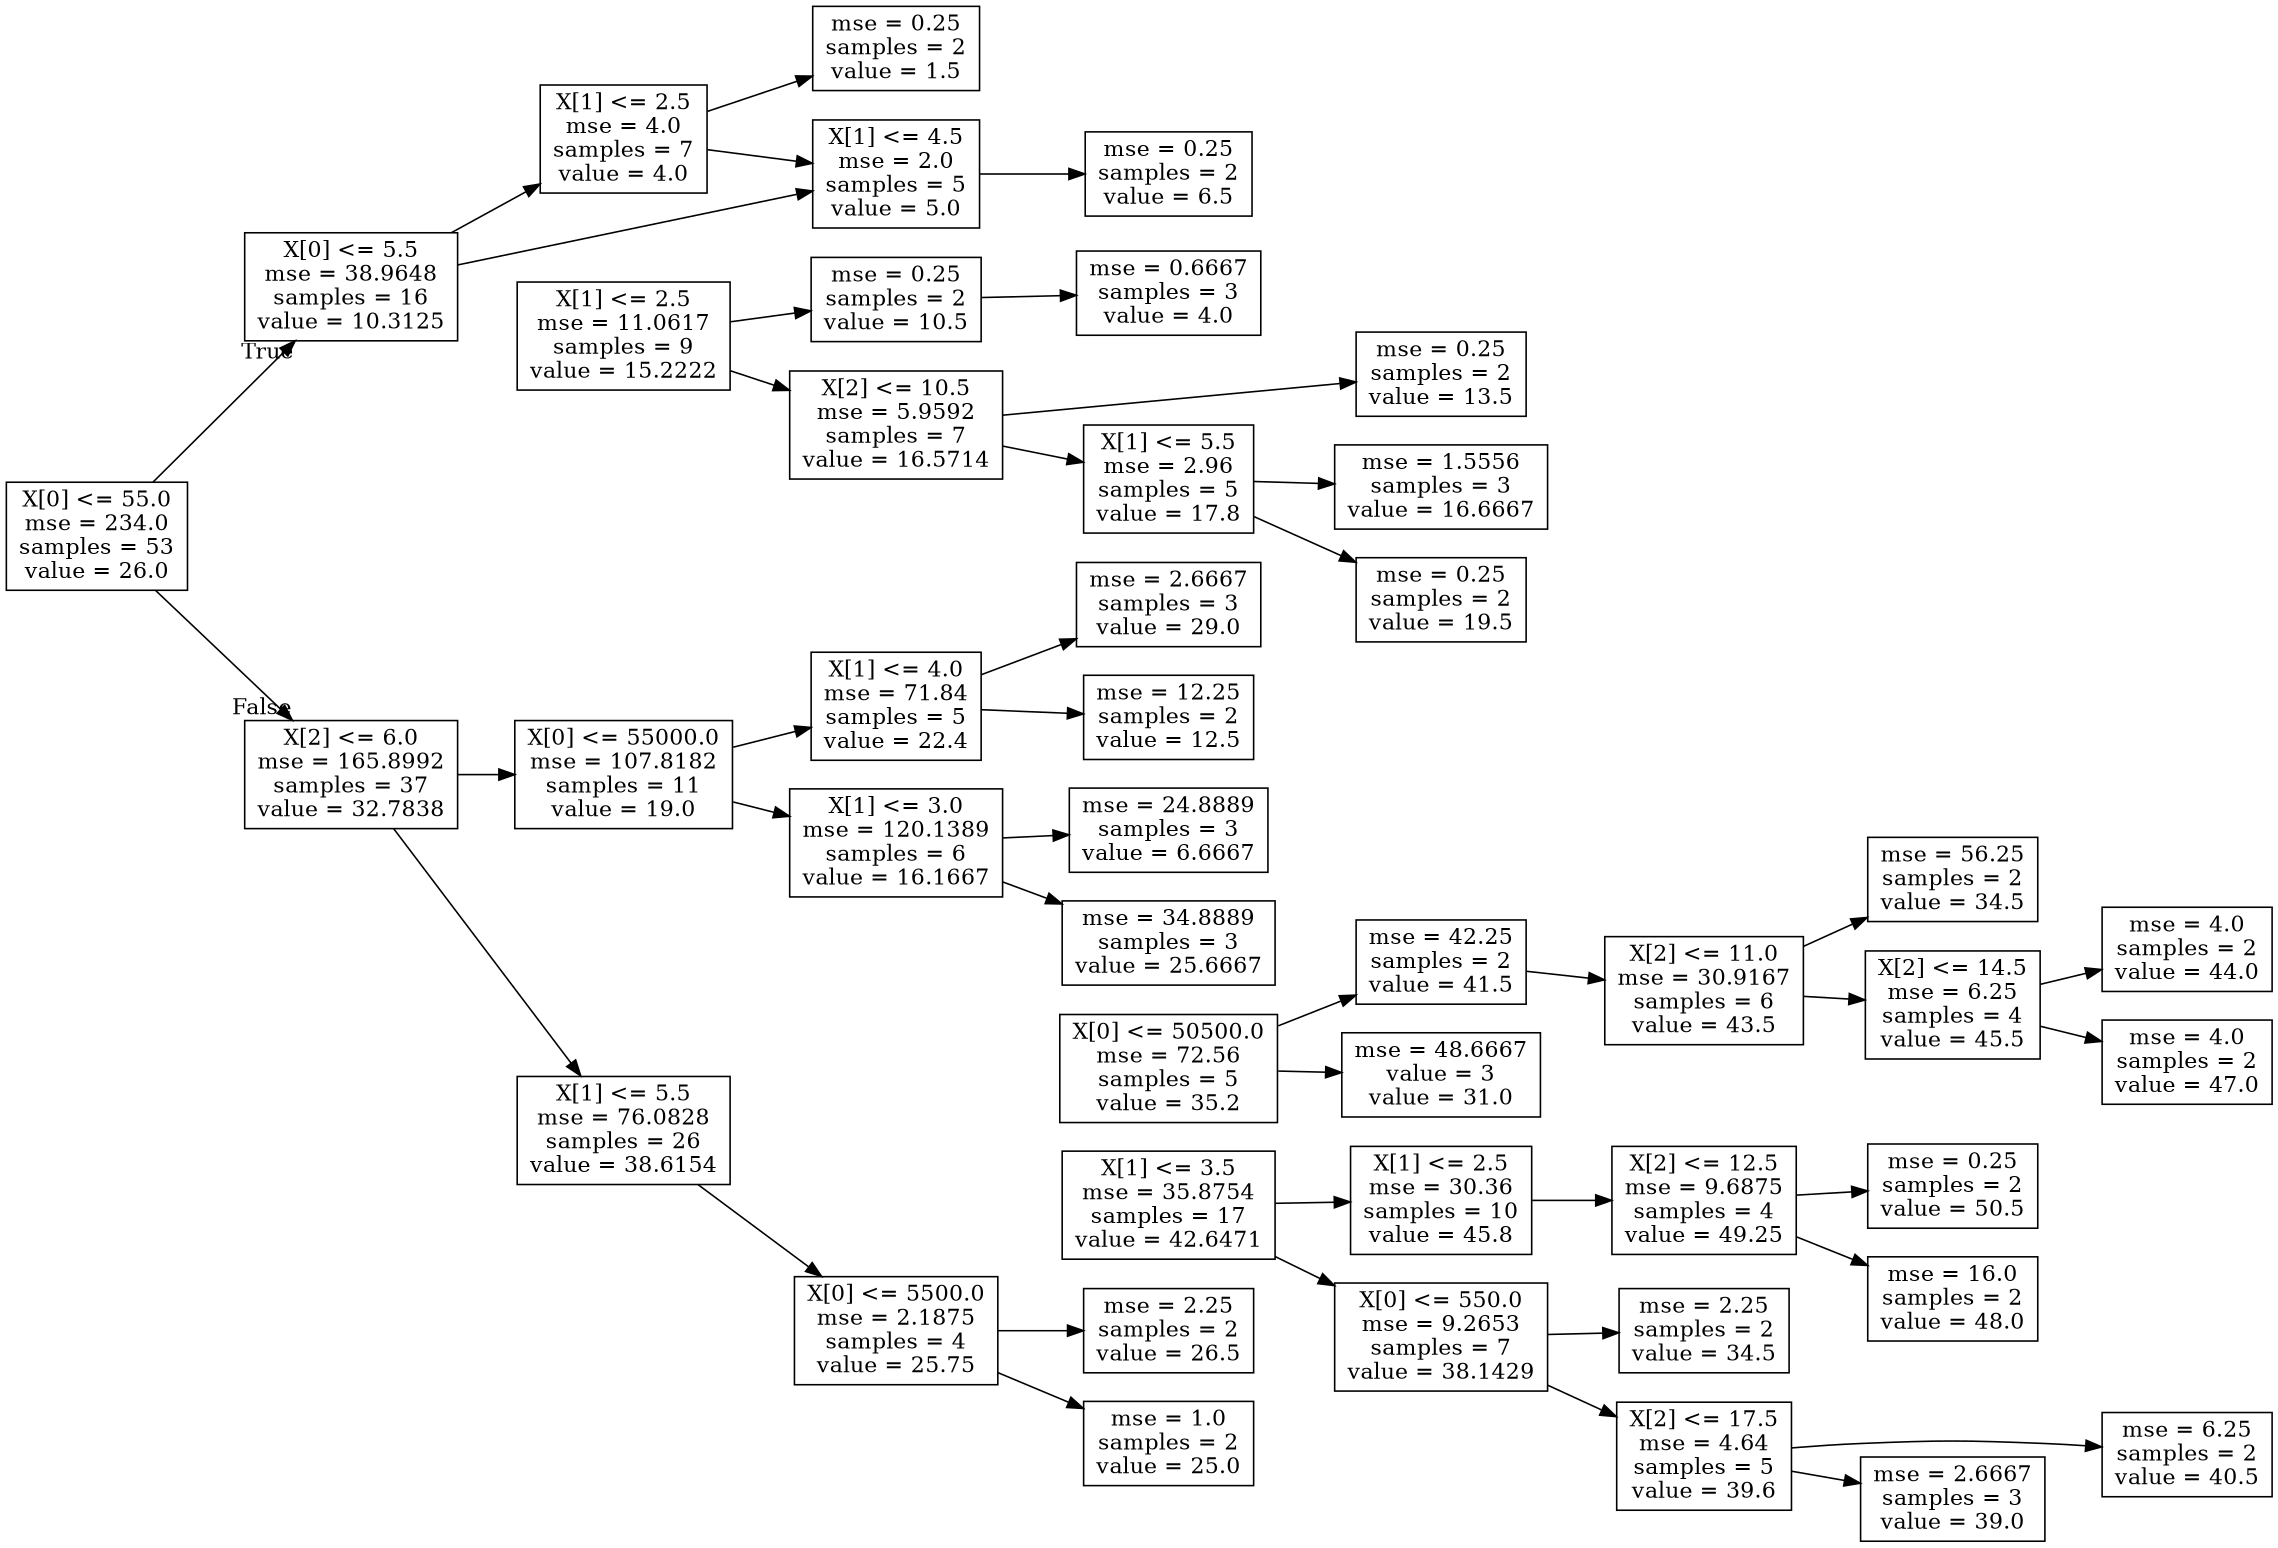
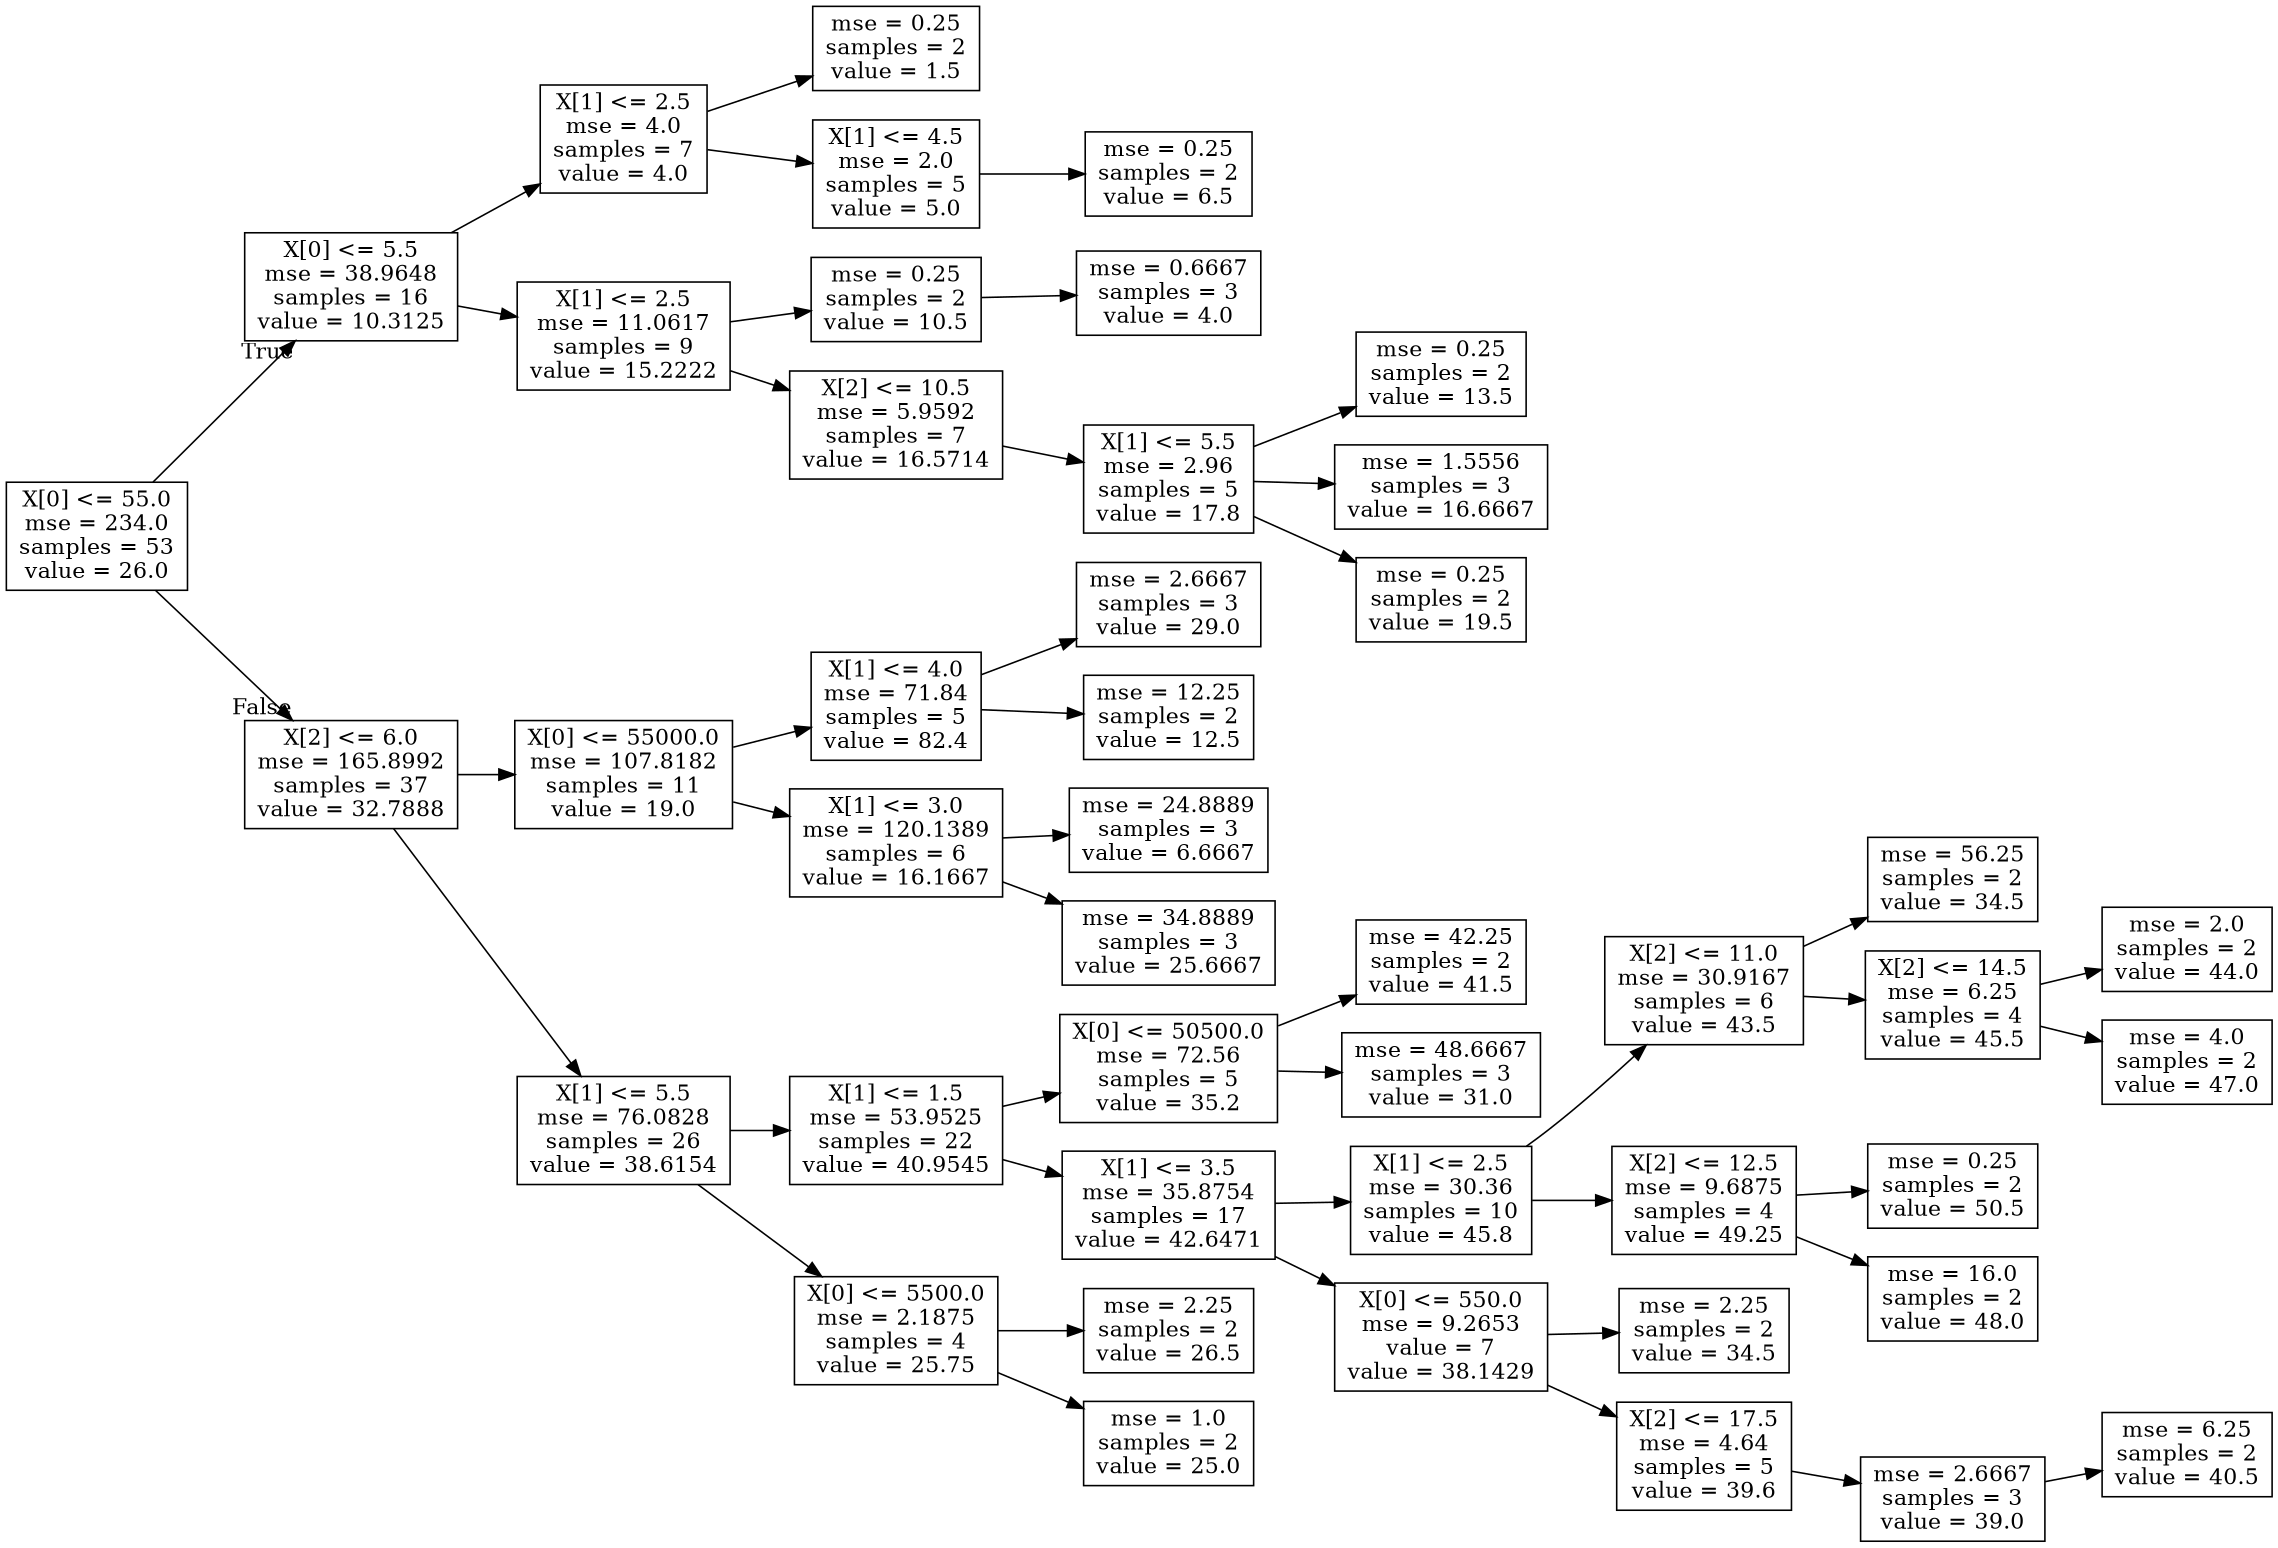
(627, 230) -> (479, 310)
(1171, 399) -> (1297, 430)
(896, 706) -> (896, 706)
(351, 775) -> (351, 775)
(2187, 949) -> (2187, 949)
(1558, 975) -> (1582, 1103)
(1441, 1075) -> (1441, 1075)
none -> (896, 1130)
(1441, 1337) -> (1441, 1337)
(1939, 1441) -> (2066, 1478)
